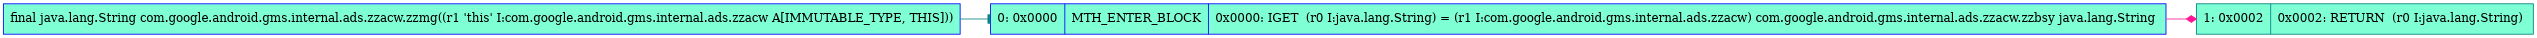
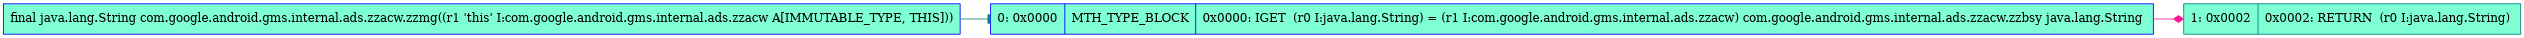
(1137, 19) -> (1130, 19)
